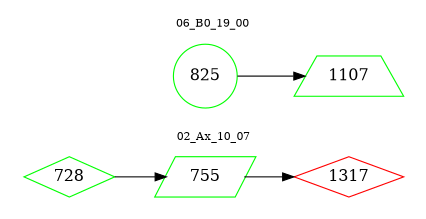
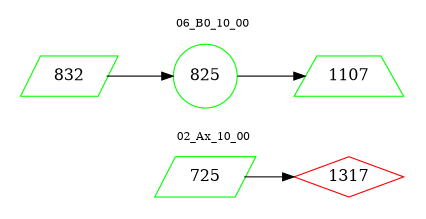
(213, 24) -> (213, 24)
none -> (69, 76)
(214, 137) -> (214, 137)
(69, 177) -> none
(205, 177) -> (205, 177)
